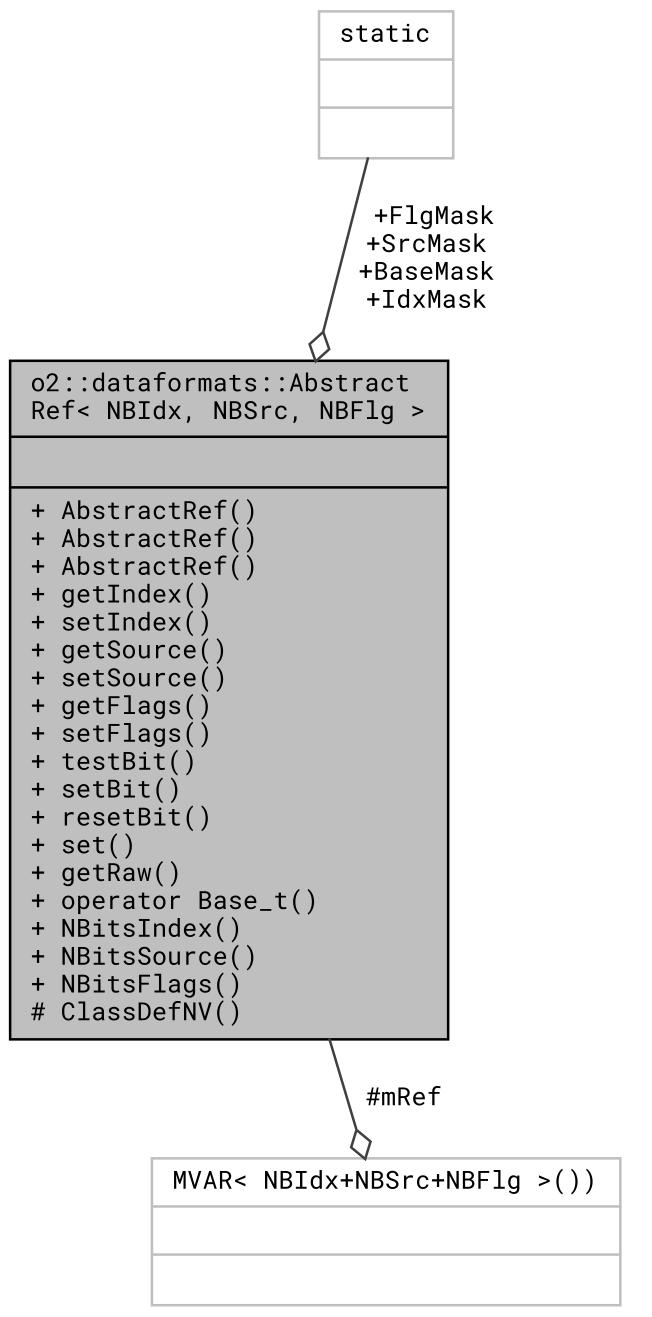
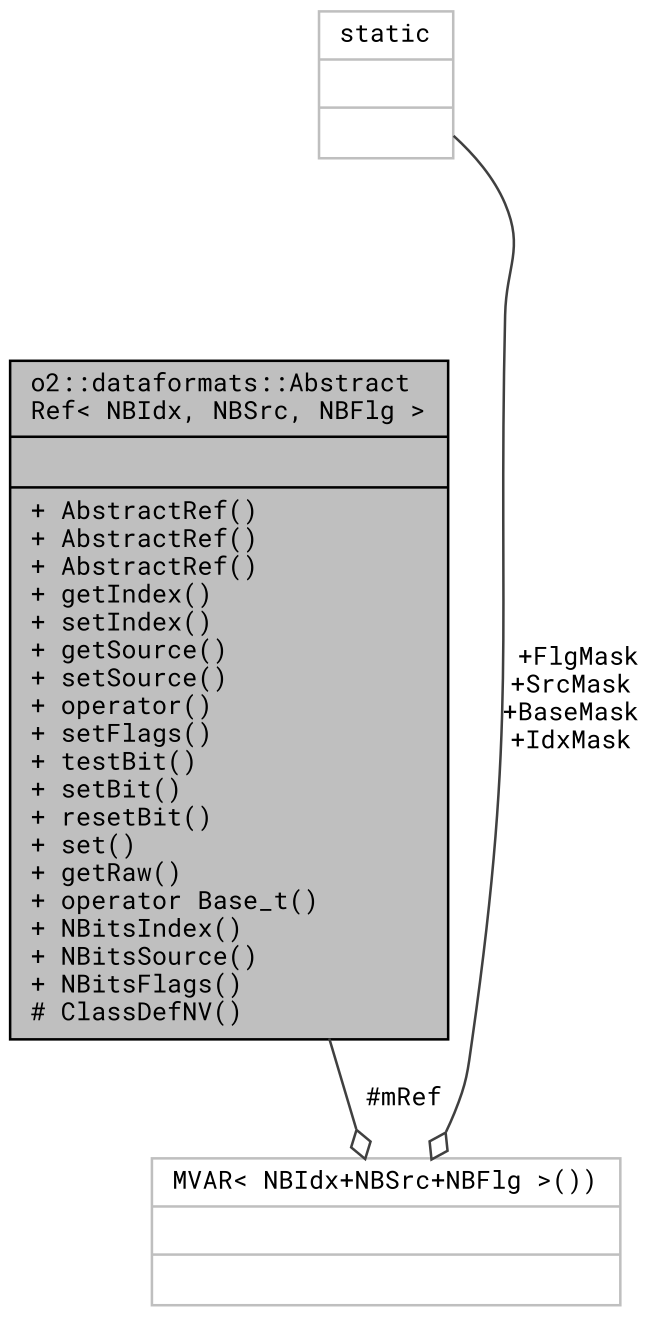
(346, 244) -> (503, 627)
(123, 706) -> (123, 706)
